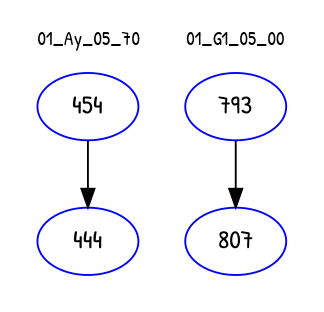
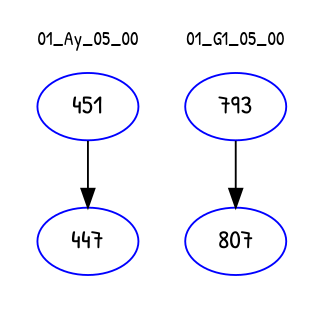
(89, 40) -> (89, 40)
(88, 107) -> (88, 107)
(88, 241) -> (88, 241)
